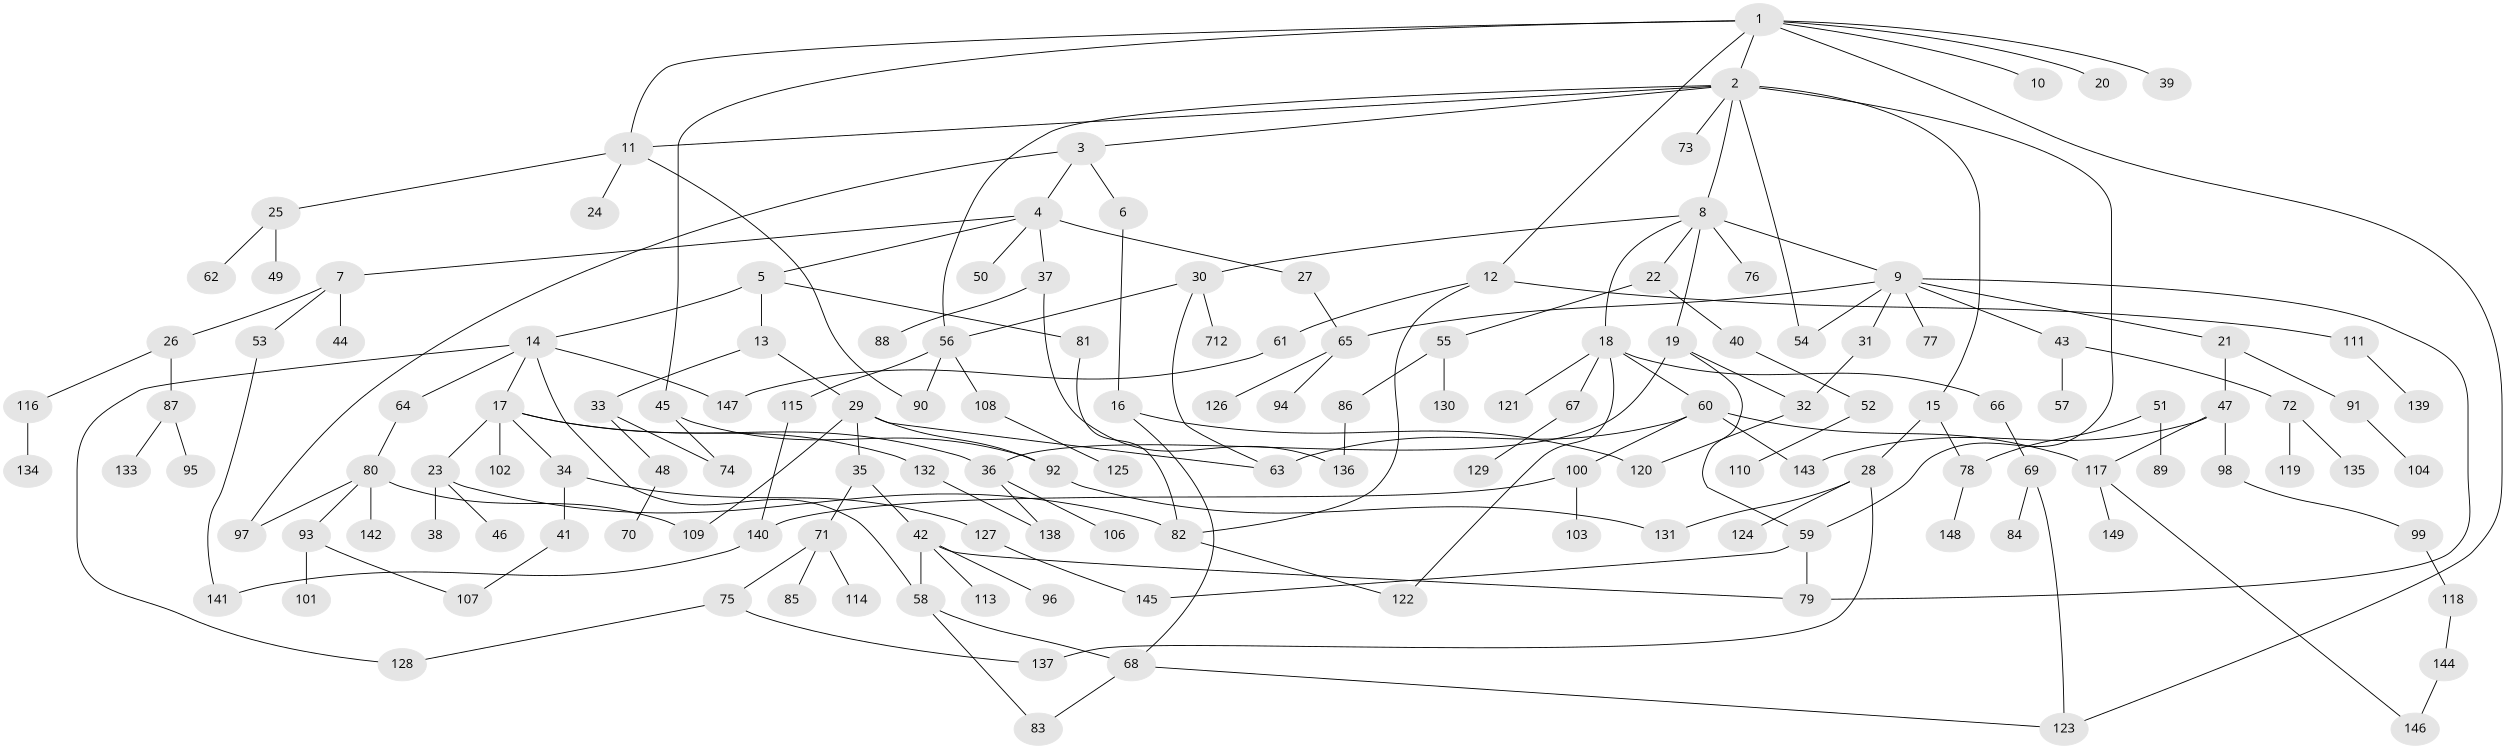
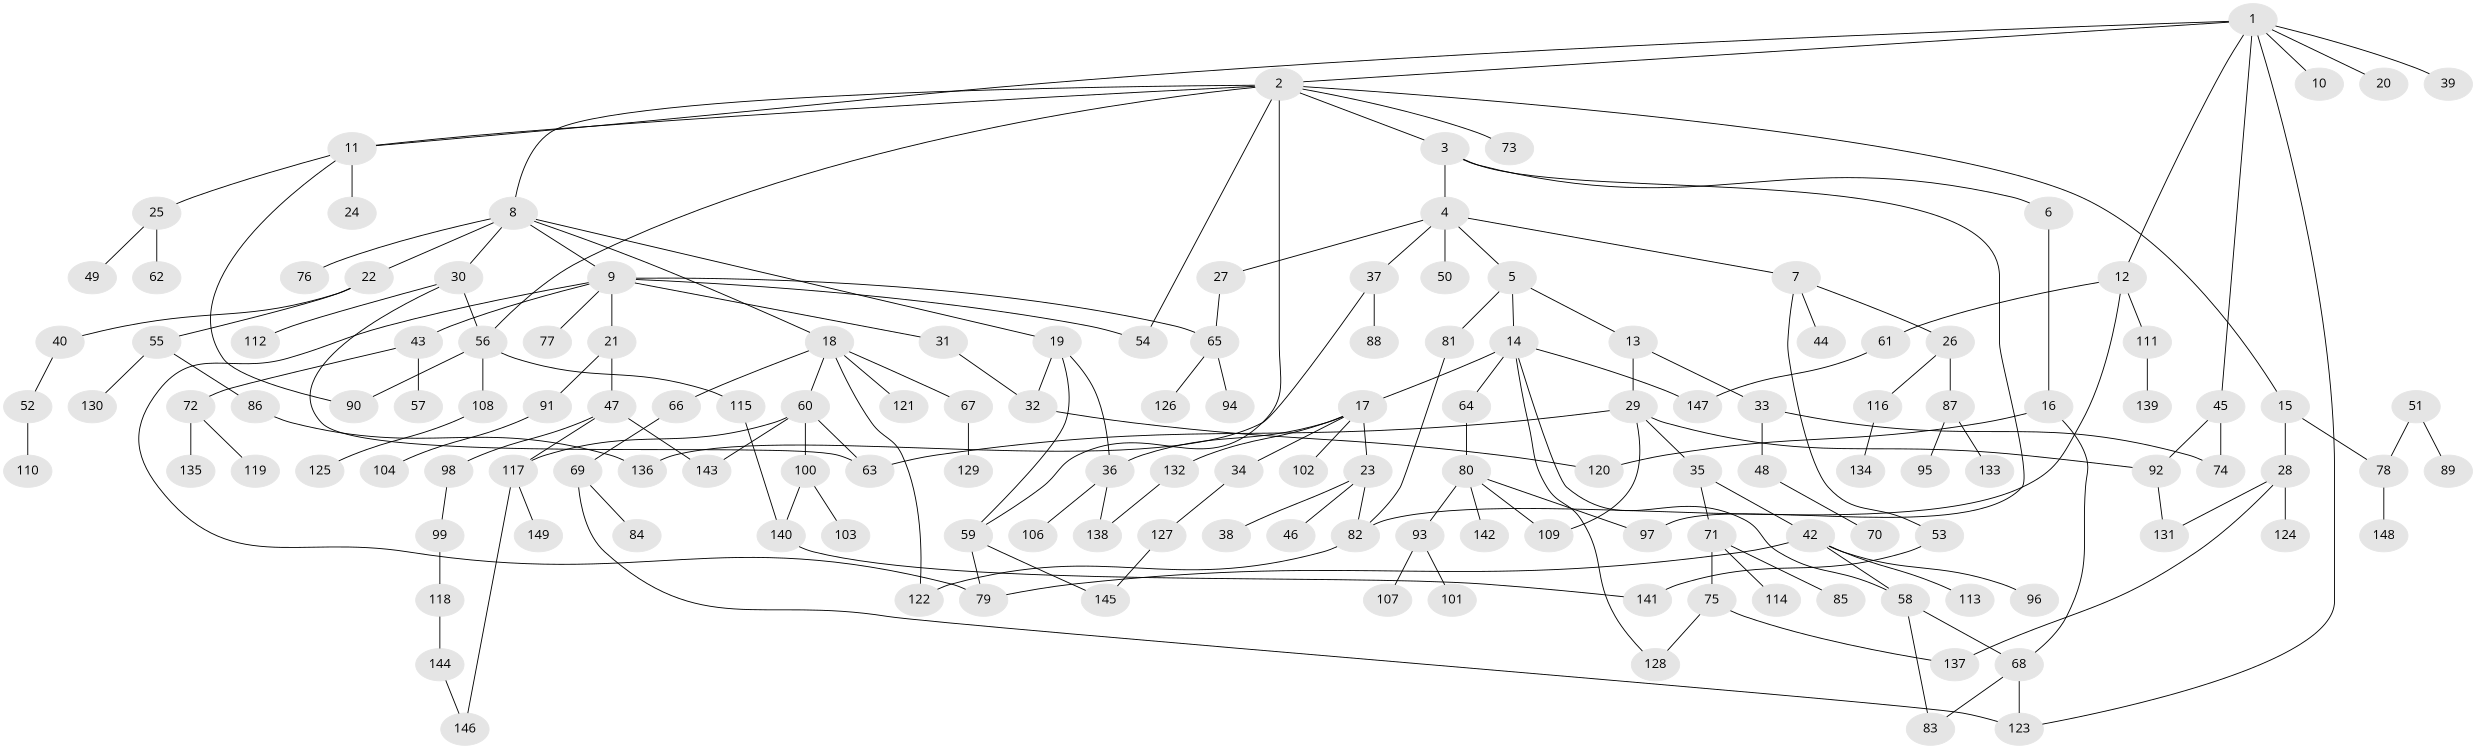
(1217, 342) -> (255, 342)
(564, 536) -> none
